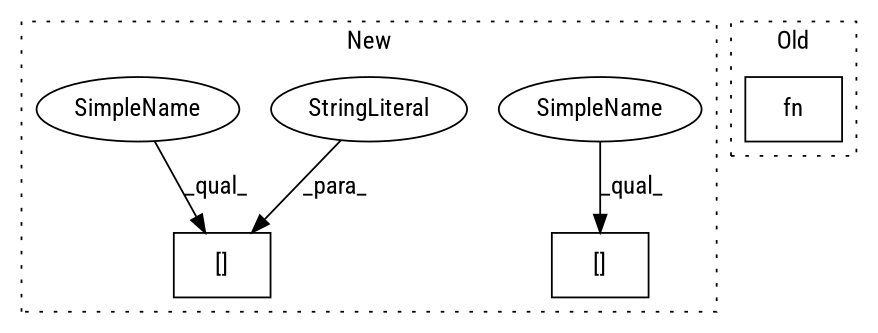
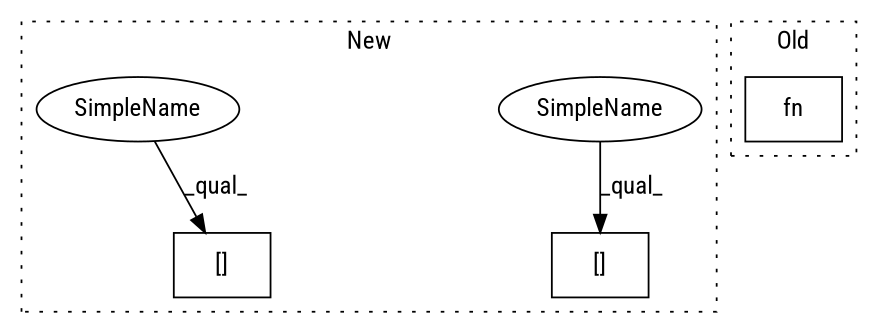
(369, 109) -> none
